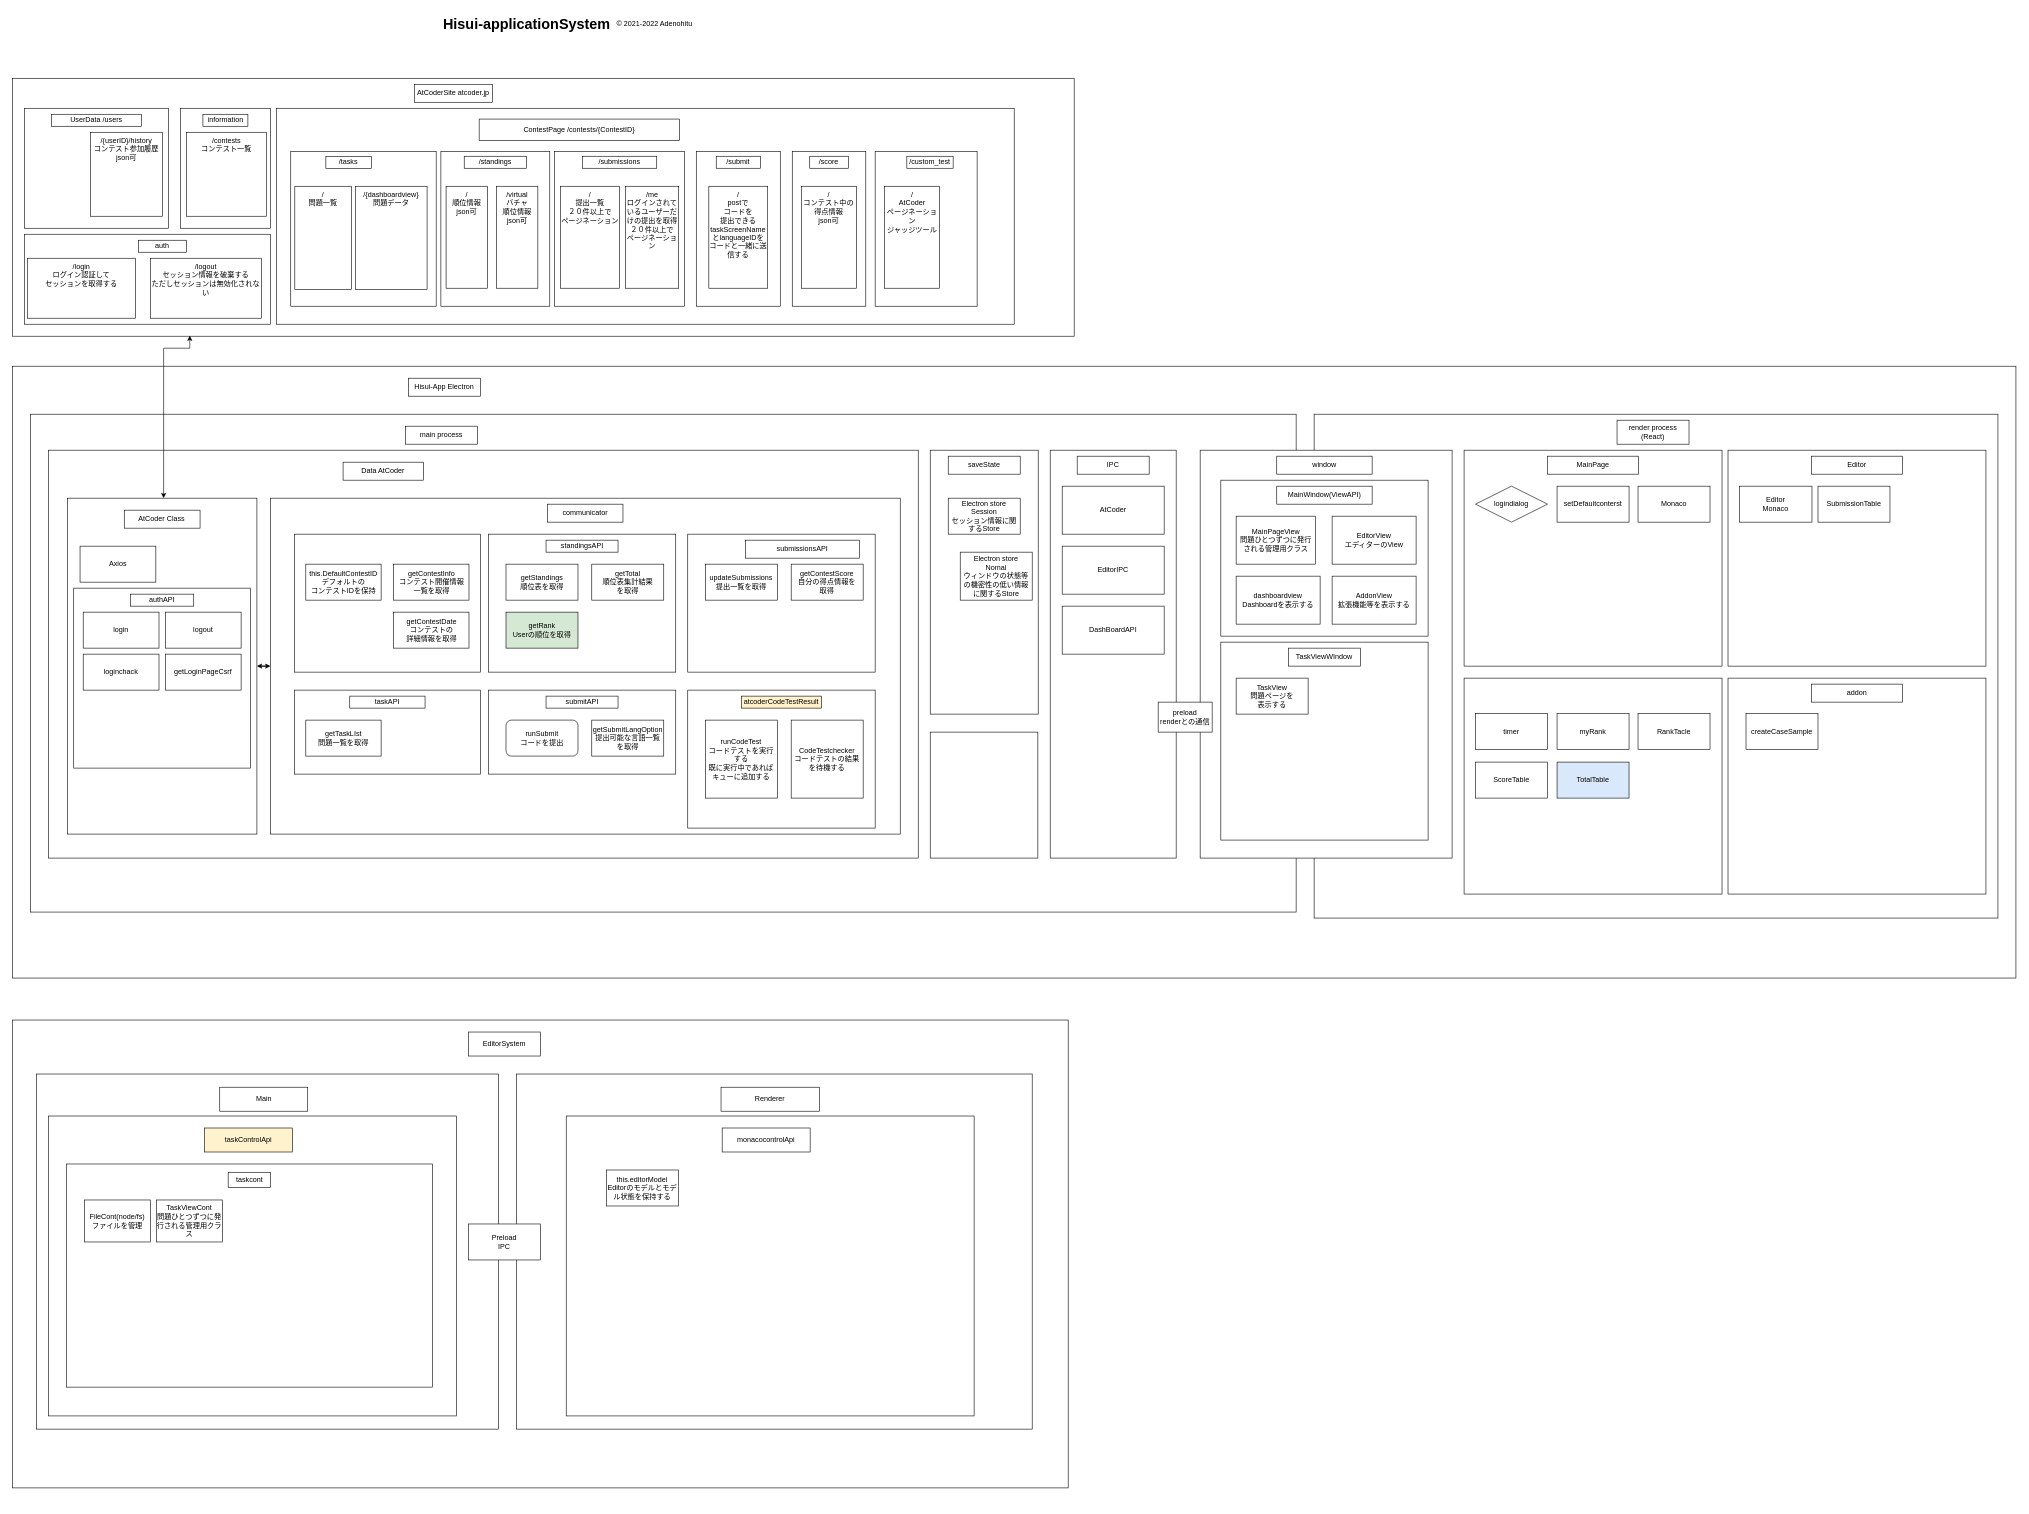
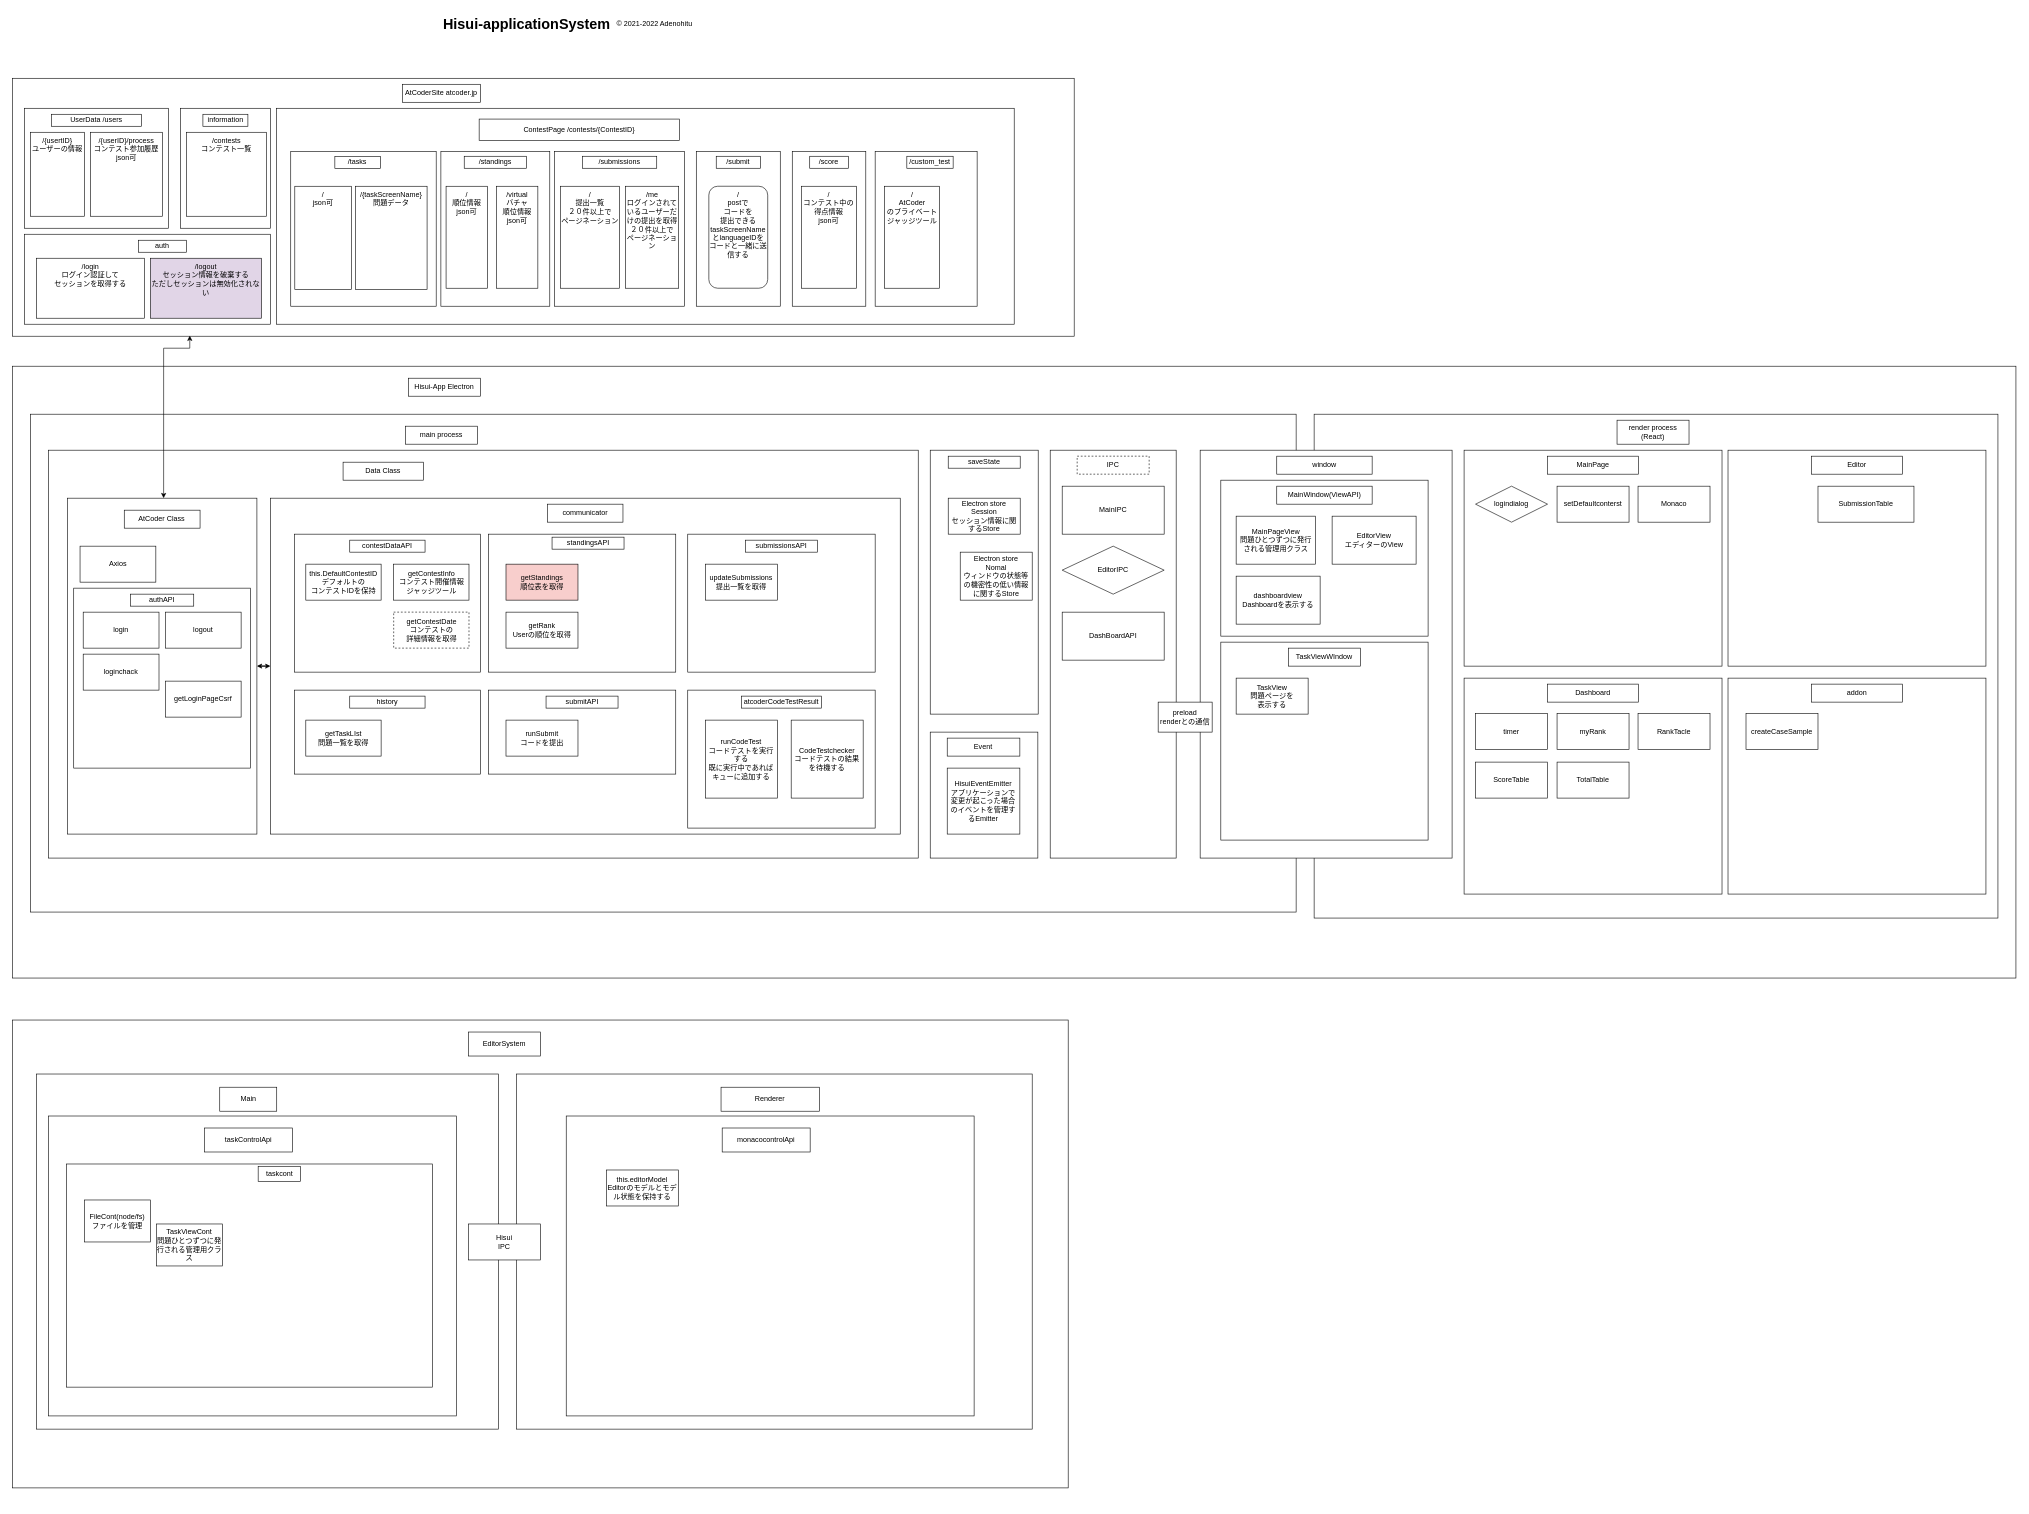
(453, 93) -> (441, 93)
(126, 149) -> (126, 149)
(349, 163) -> (358, 163)
none -> (57, 174)
(323, 199) -> (323, 199)
(391, 199) -> (391, 199)
(912, 212) -> (912, 208)
(738, 237) -> (738, 237)
(81, 288) -> (90, 288)
(206, 288) -> (206, 288)
(984, 465) -> (984, 462)
(1113, 465) -> (1113, 465)
(383, 471) -> (383, 471)
(1776, 504) -> none
(1854, 504) -> (1866, 504)
(1113, 510) -> (1113, 510)
none -> (387, 546)
(582, 546) -> (588, 543)
(802, 549) -> (781, 546)
(1113, 570) -> (1113, 570)
(432, 582) -> (432, 582)
(542, 582) -> (542, 582)
(628, 582) -> none
(827, 582) -> none
(1374, 600) -> none
(431, 630) -> (431, 630)
(542, 630) -> (542, 630)
(1113, 630) -> (1113, 636)
(203, 672) -> (203, 699)
none -> (1593, 693)
(387, 702) -> (387, 702)
(781, 702) -> (781, 702)
(542, 738) -> (542, 738)
(628, 738) -> none
none -> (984, 747)
(1593, 780) -> (1593, 780)
none -> (984, 801)
(264, 1100) -> (248, 1100)
(248, 1140) -> (248, 1140)
(249, 1180) -> (279, 1174)
(189, 1221) -> (189, 1245)
(504, 1242) -> (504, 1242)
